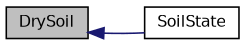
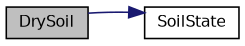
(124, 33) -> (108, 12)
